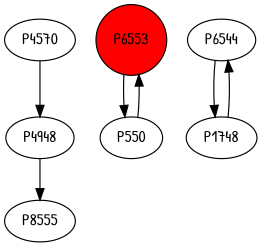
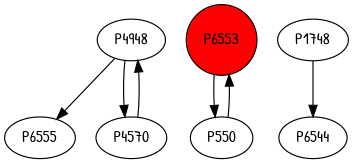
none -> (124, 83)
(214, 83) -> none
(40, 221) -> (40, 138)
